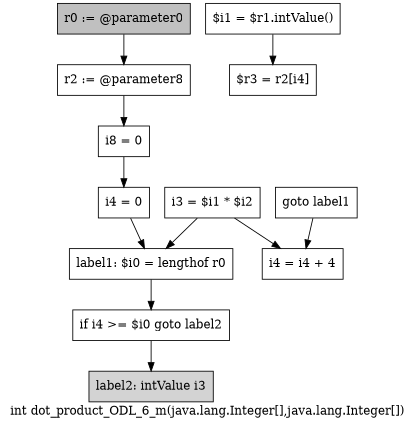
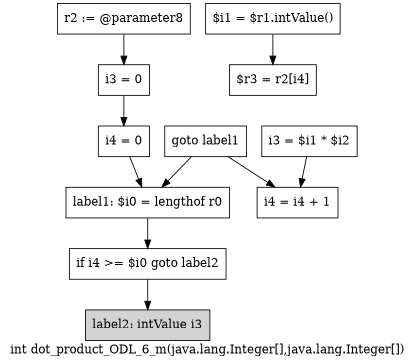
(124, 19) -> none
(124, 141) -> (124, 80)
(185, 230) -> (180, 169)
(303, 264) -> (298, 203)
